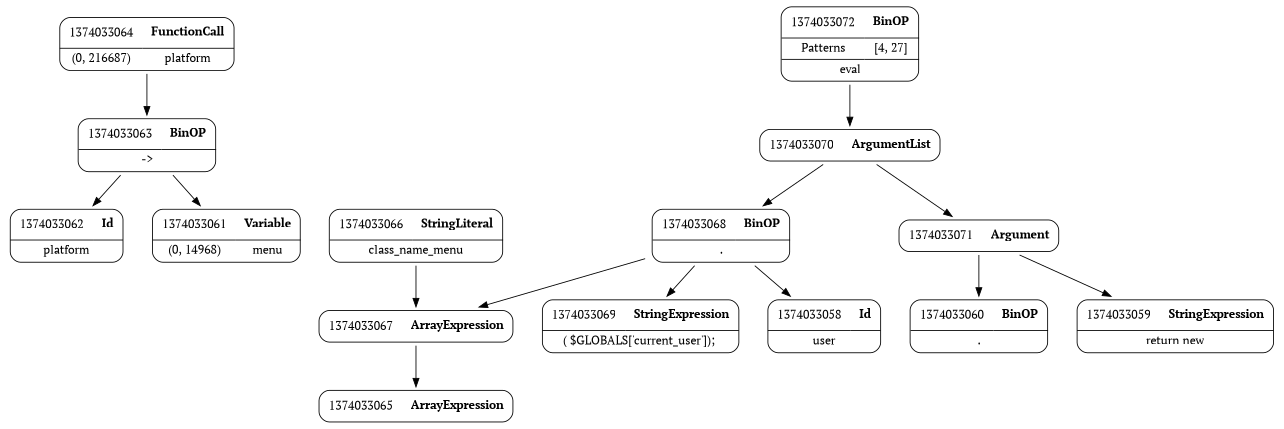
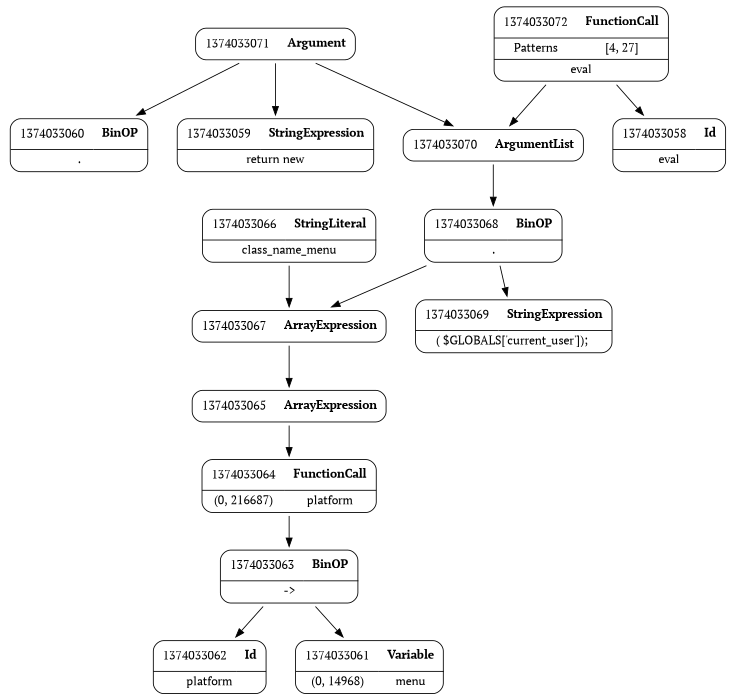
(891, 22) -> (622, 22)
(911, 188) -> (380, 93)
(769, 278) -> (627, 97)
(824, 341) -> (669, 160)
none -> (289, 437)
